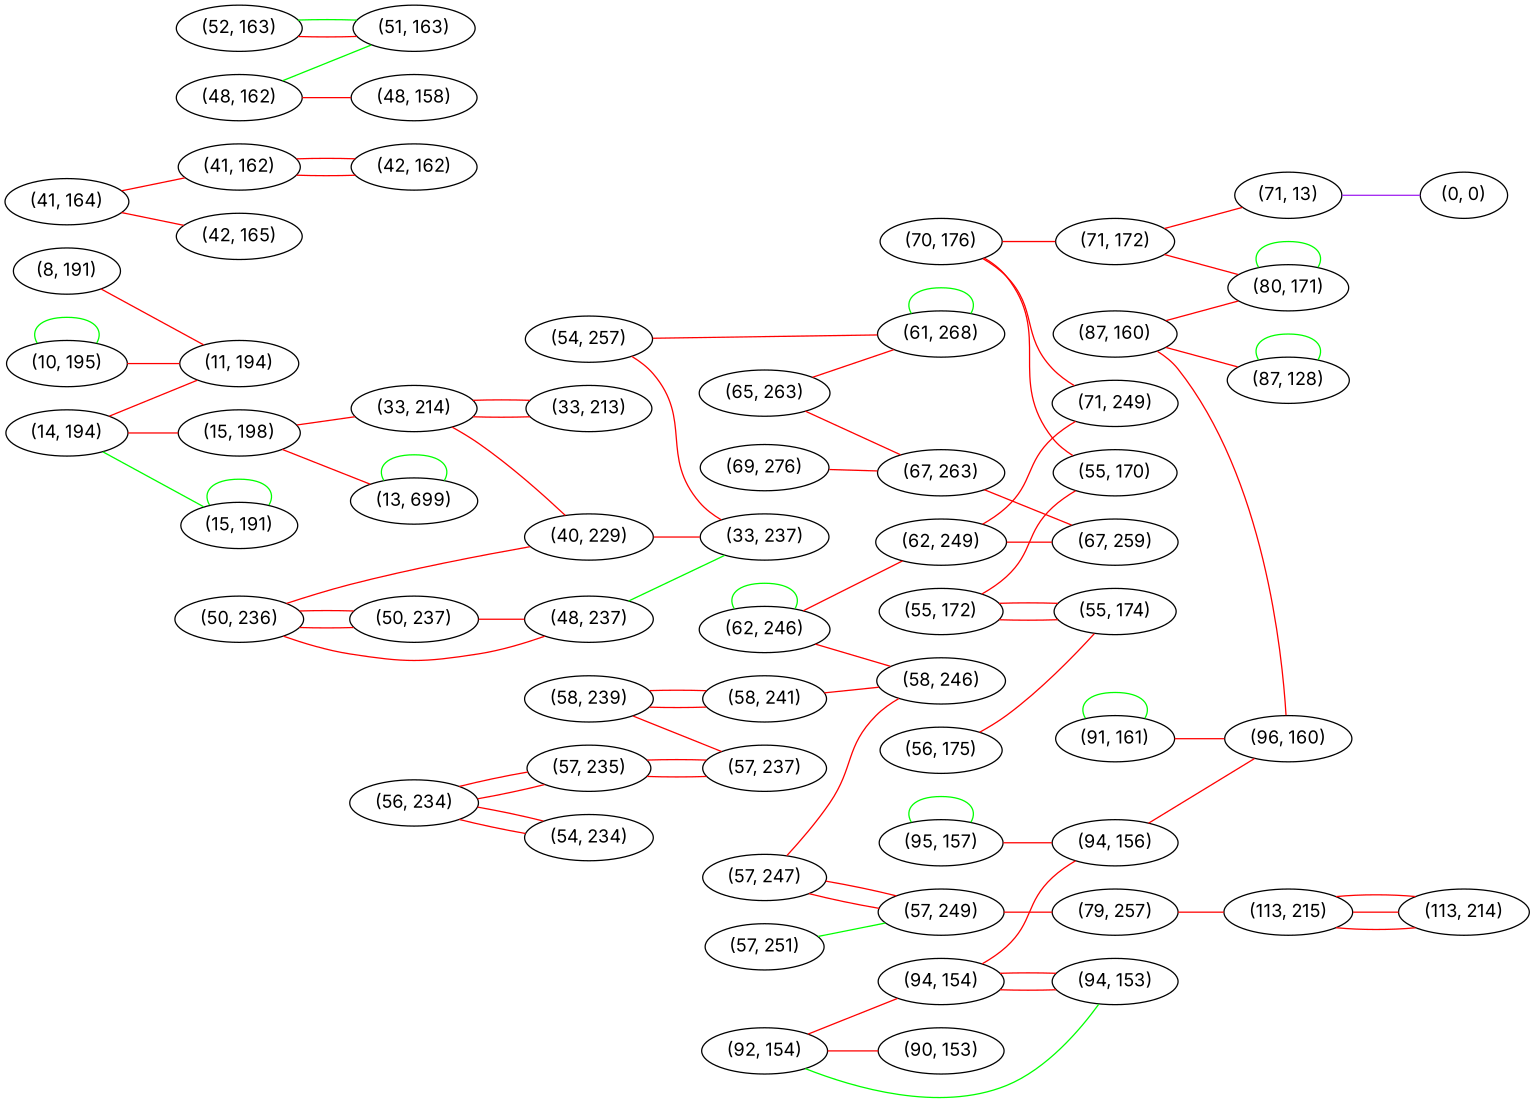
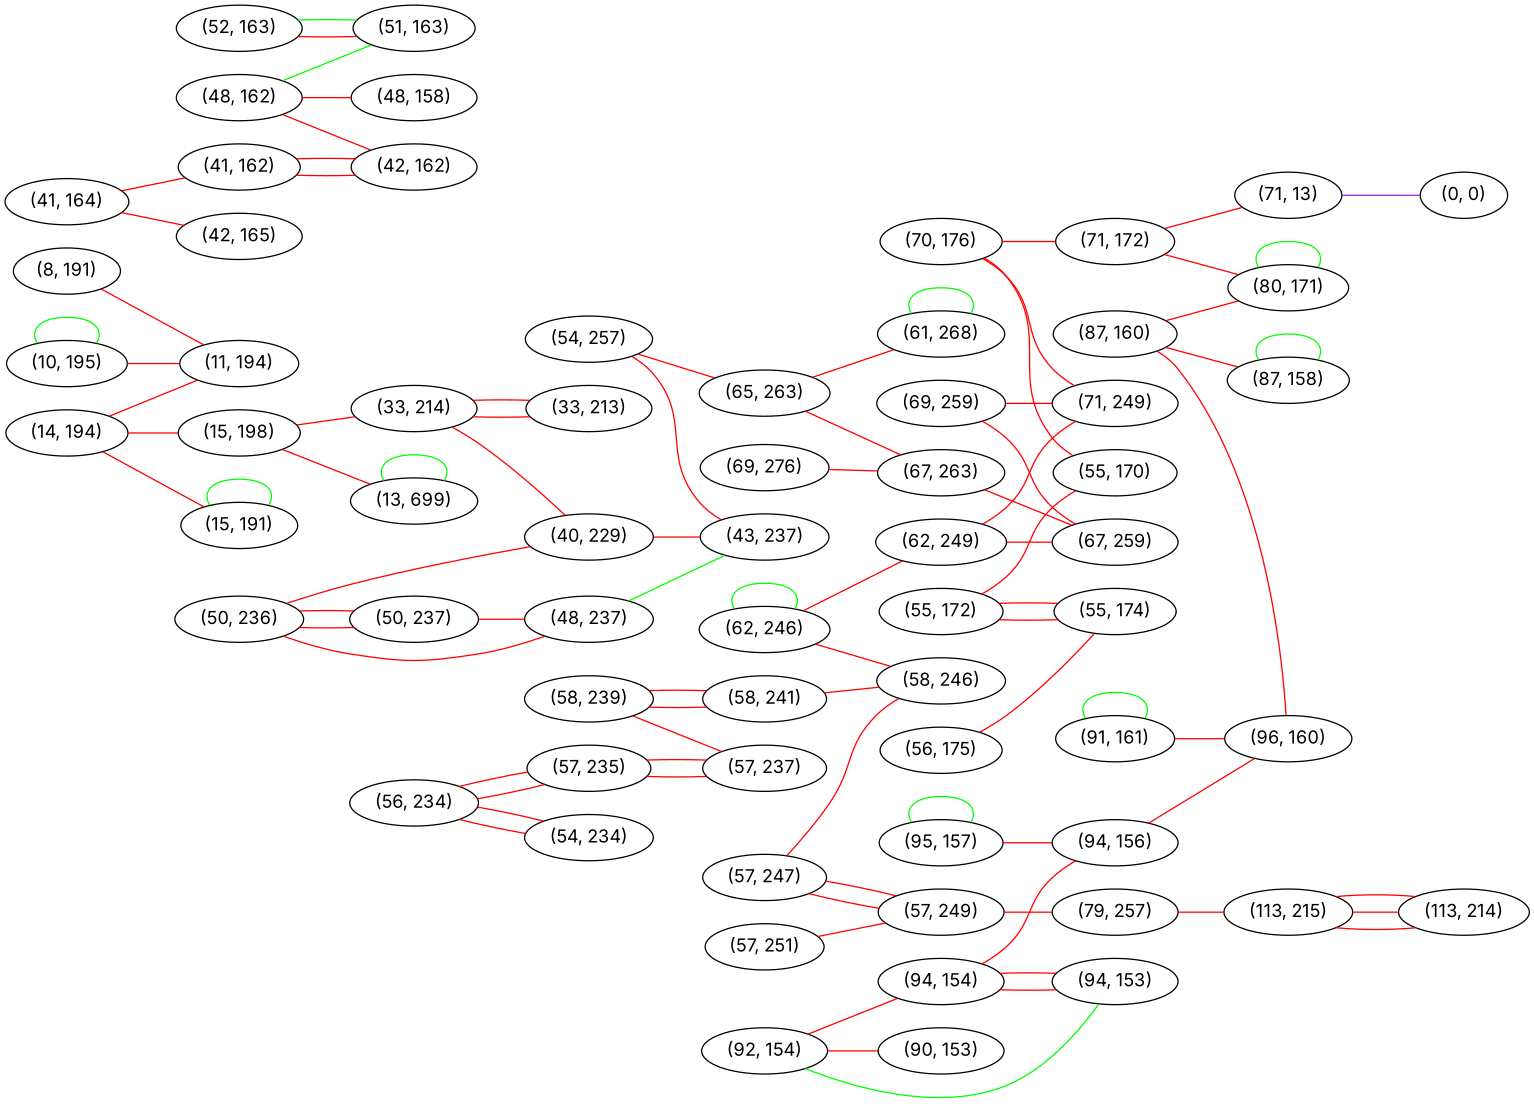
none -> (327, 132)
(765, 337) -> (676, 366)
(1288, 380) -> (1288, 380)
none -> (941, 403)
(153, 479) -> (153, 479)
(765, 537) -> (765, 537)
(852, 930) -> (852, 930)
